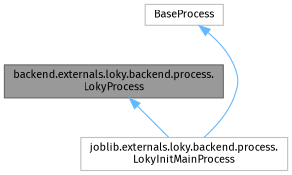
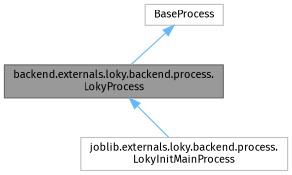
(237, 85) -> (148, 49)
